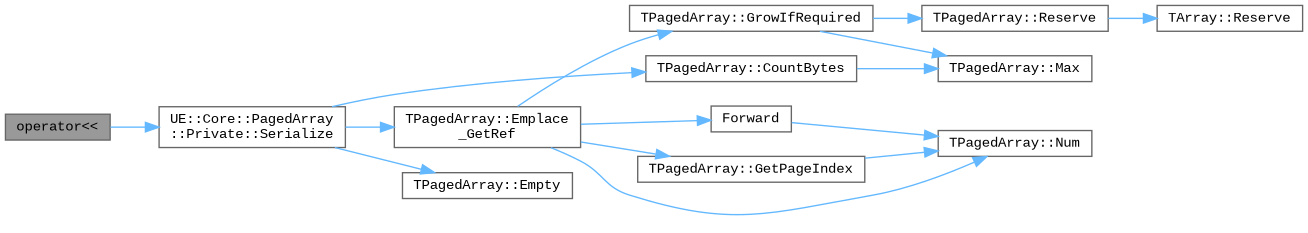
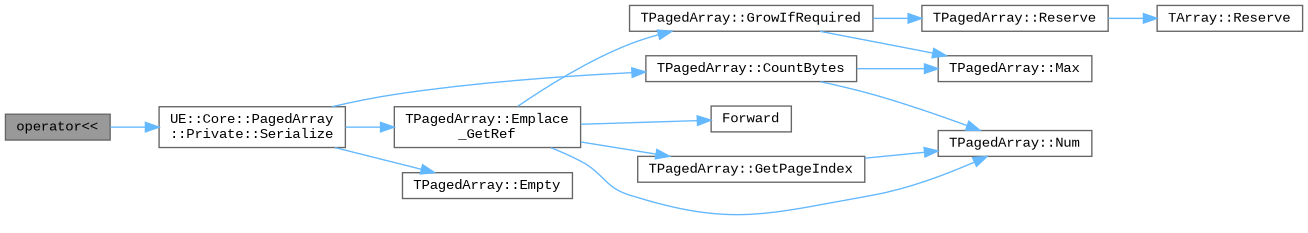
(858, 129) -> (894, 101)
